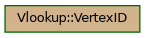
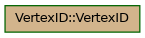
(72, 19) -> (72, 19)
